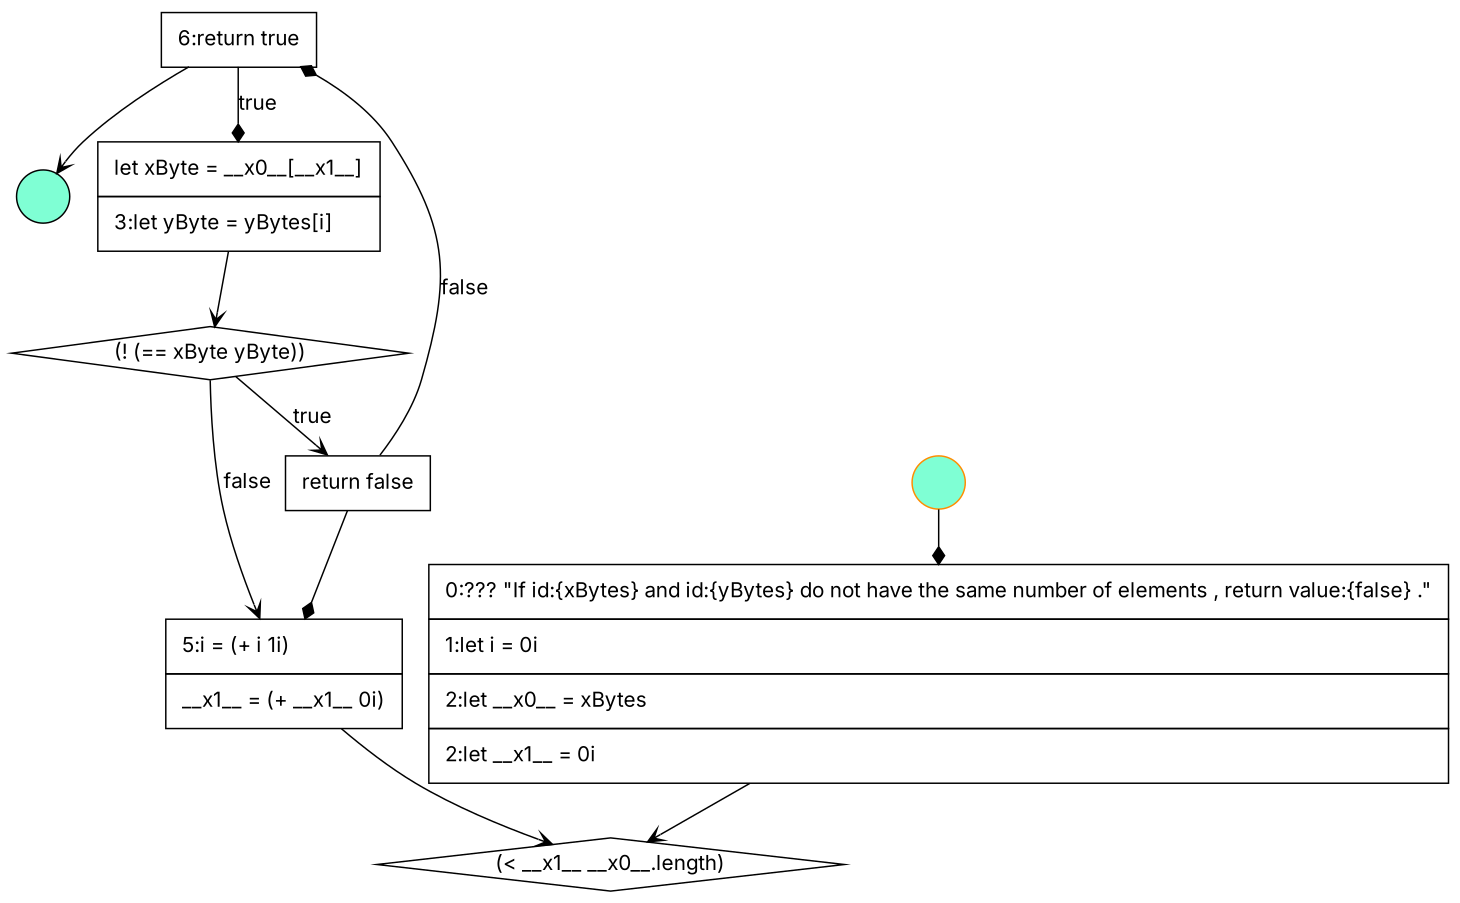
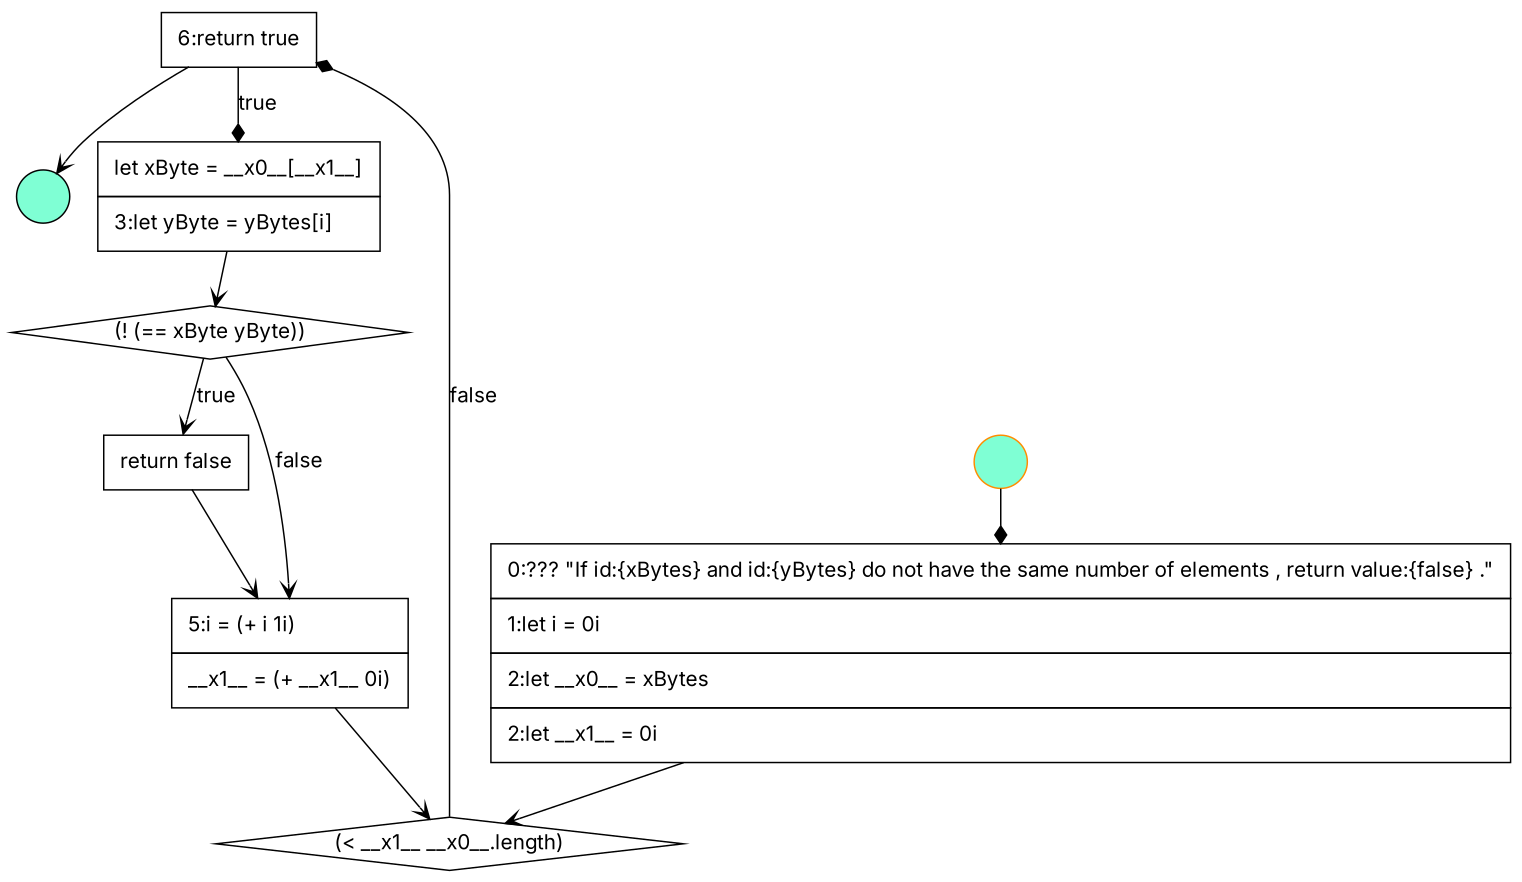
(438, 249) -> (450, 415)
(330, 556) -> (221, 537)
